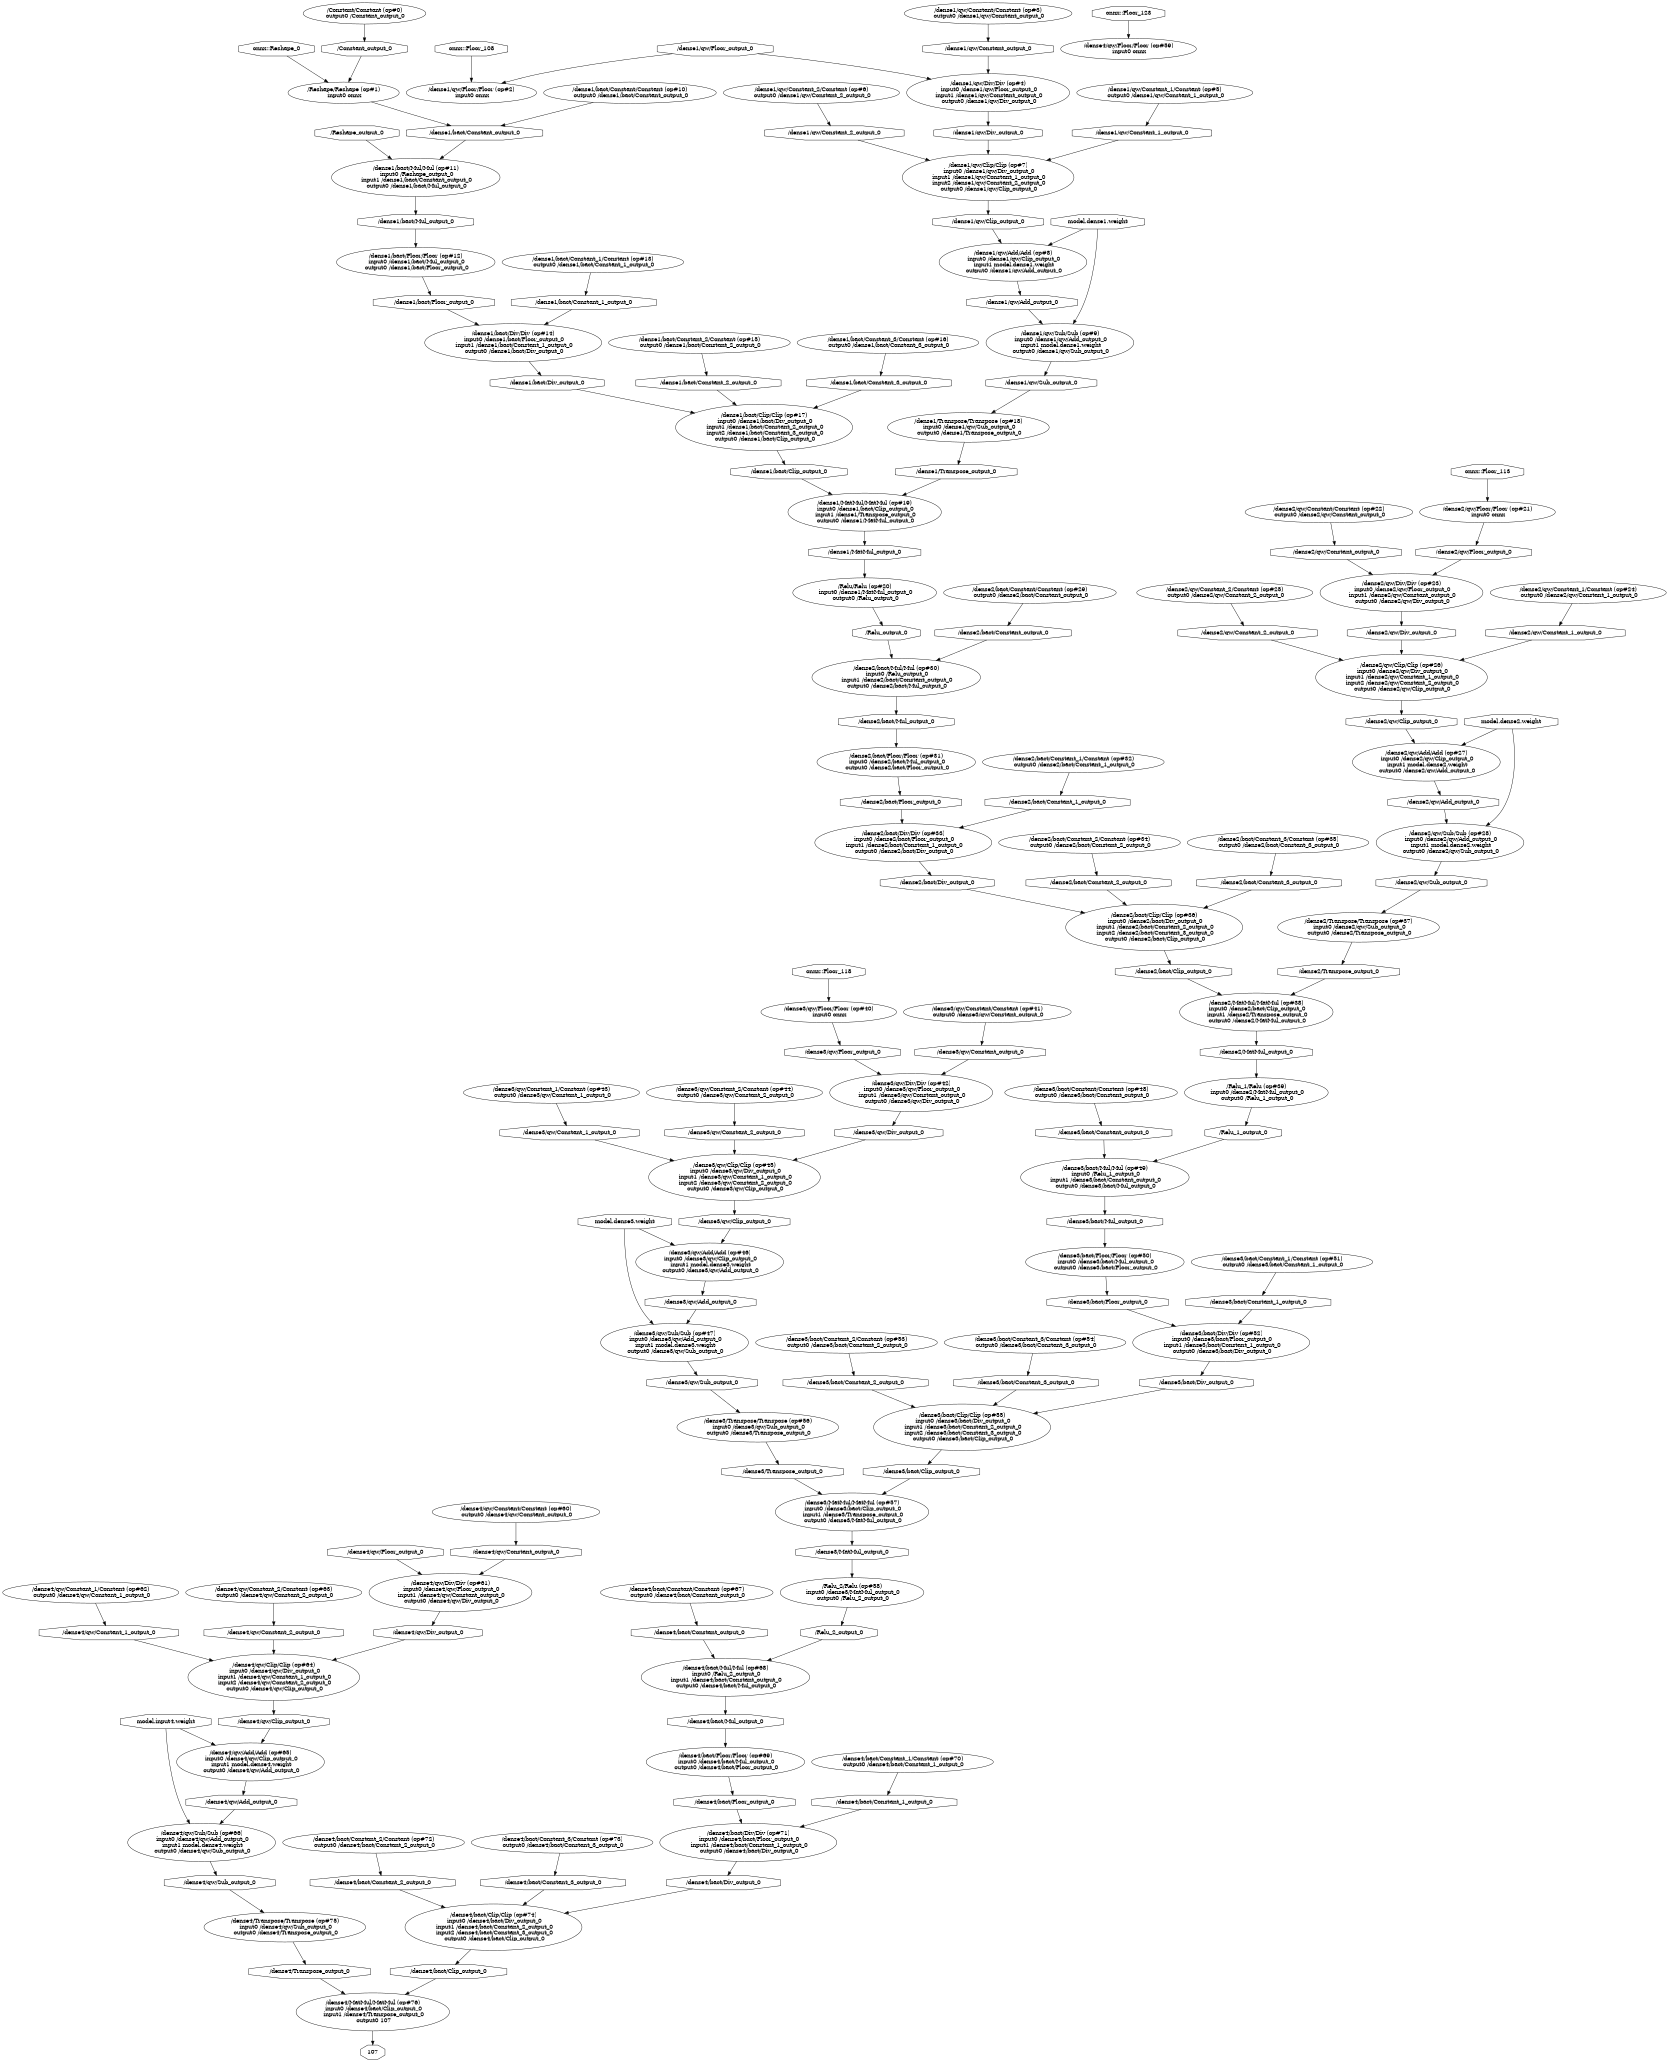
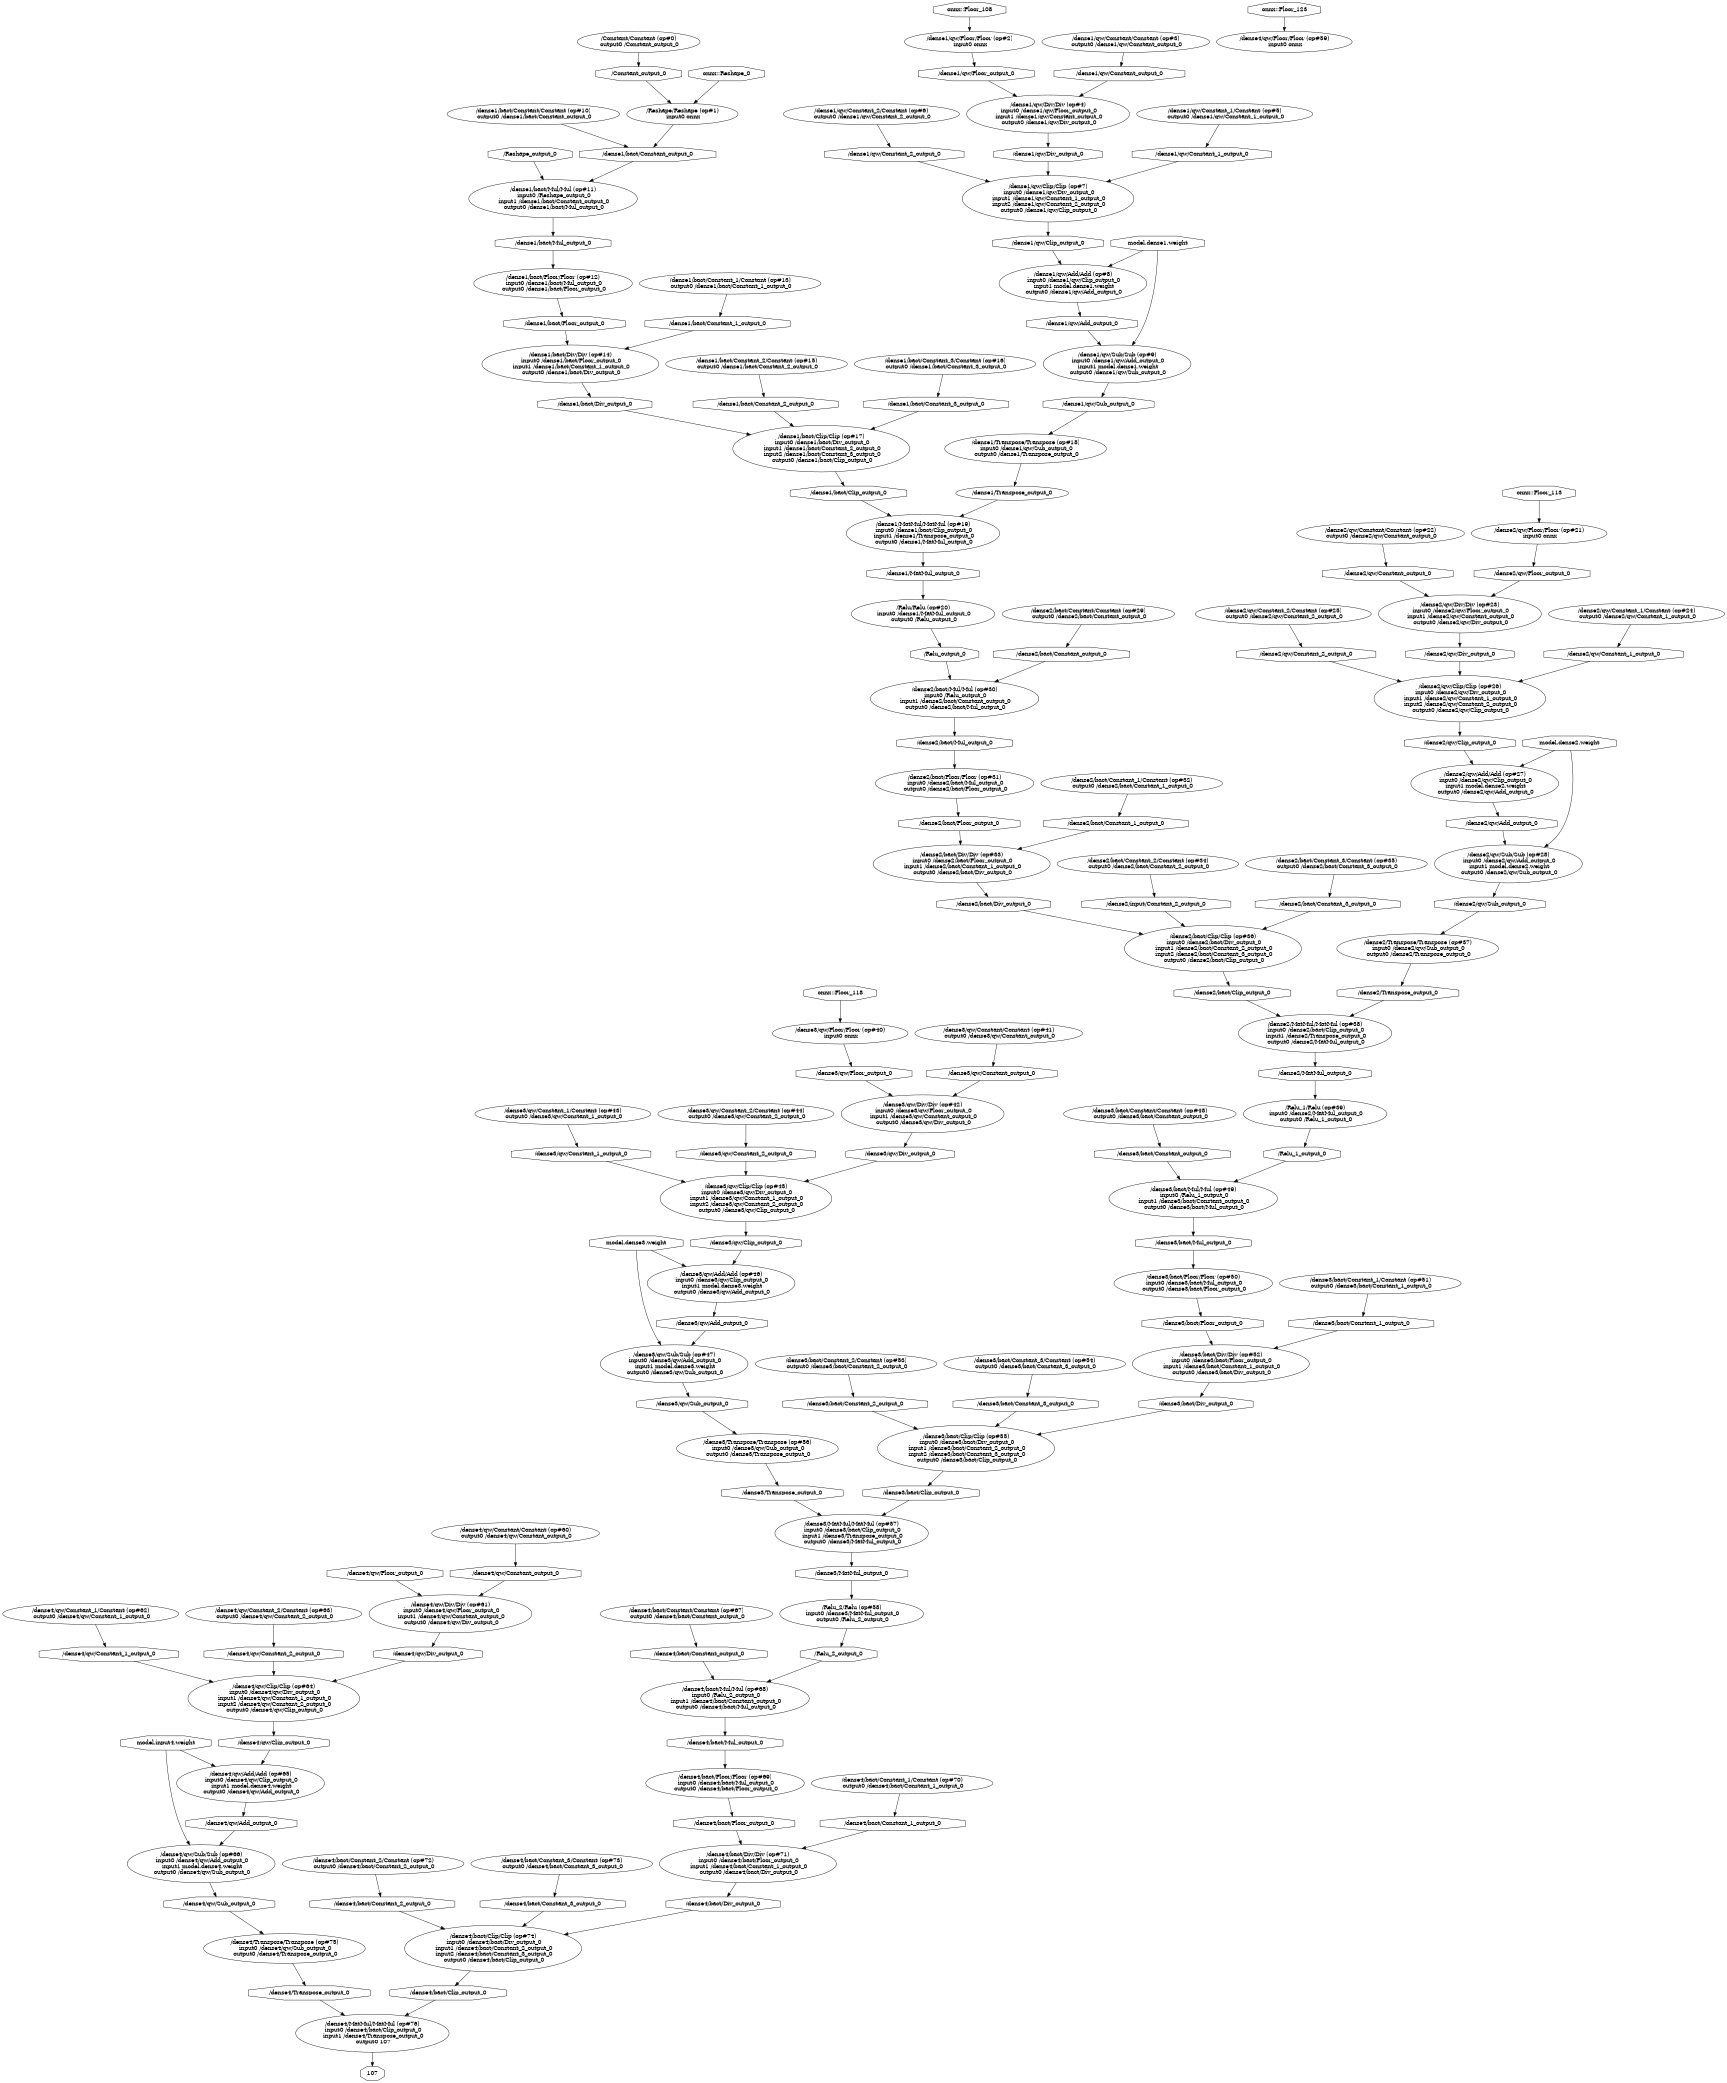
(588, 65) -> (973, 58)
(956, 472) -> (1012, 493)
(1099, 883) -> (1156, 904)
